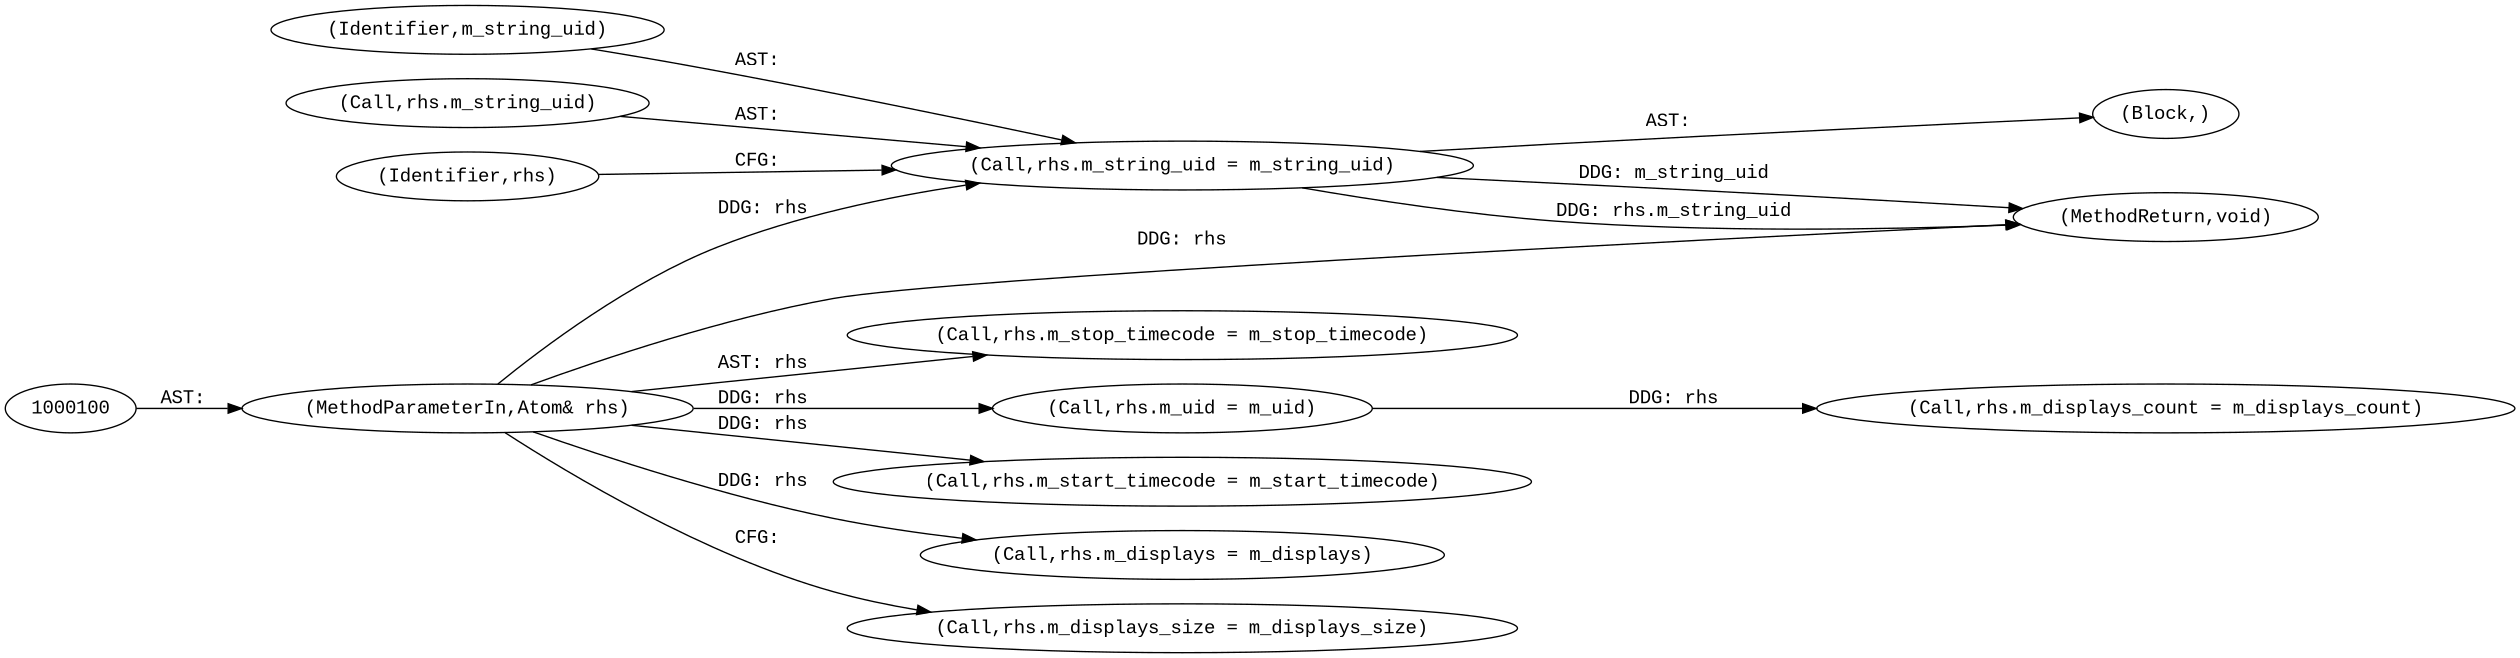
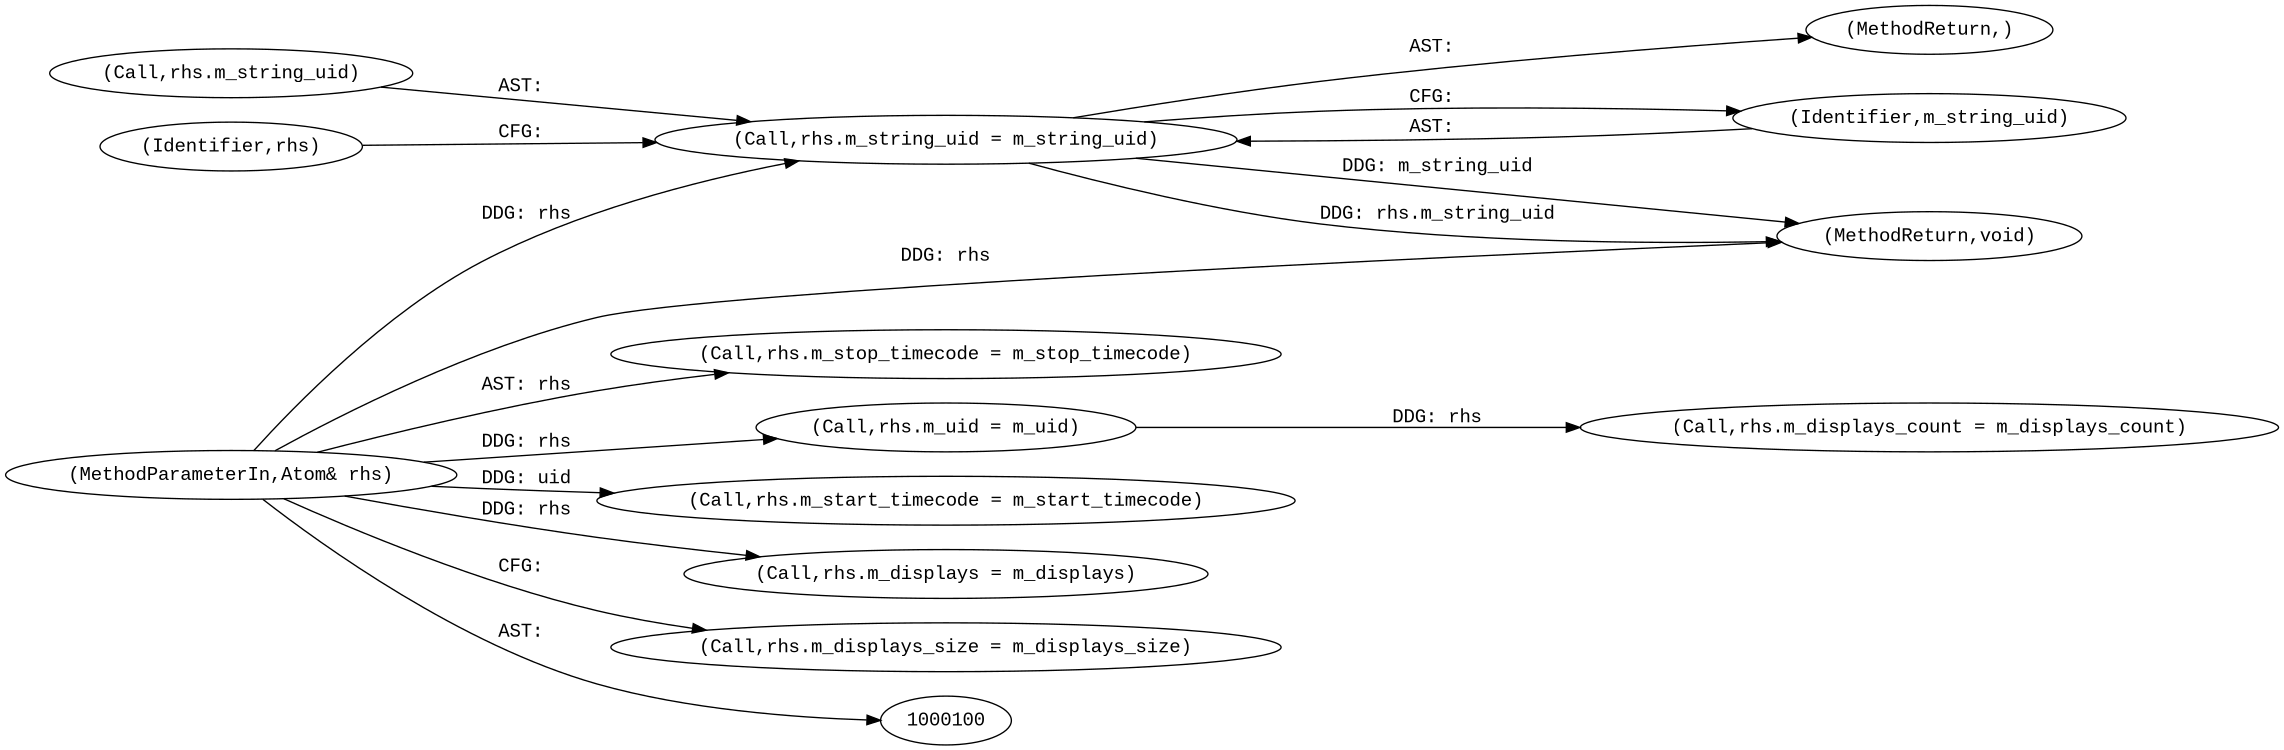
none -> (1435, 108)
(2166, 114) -> (1929, 30)
(182, 408) -> (544, 666)
(763, 424) -> (527, 478)
